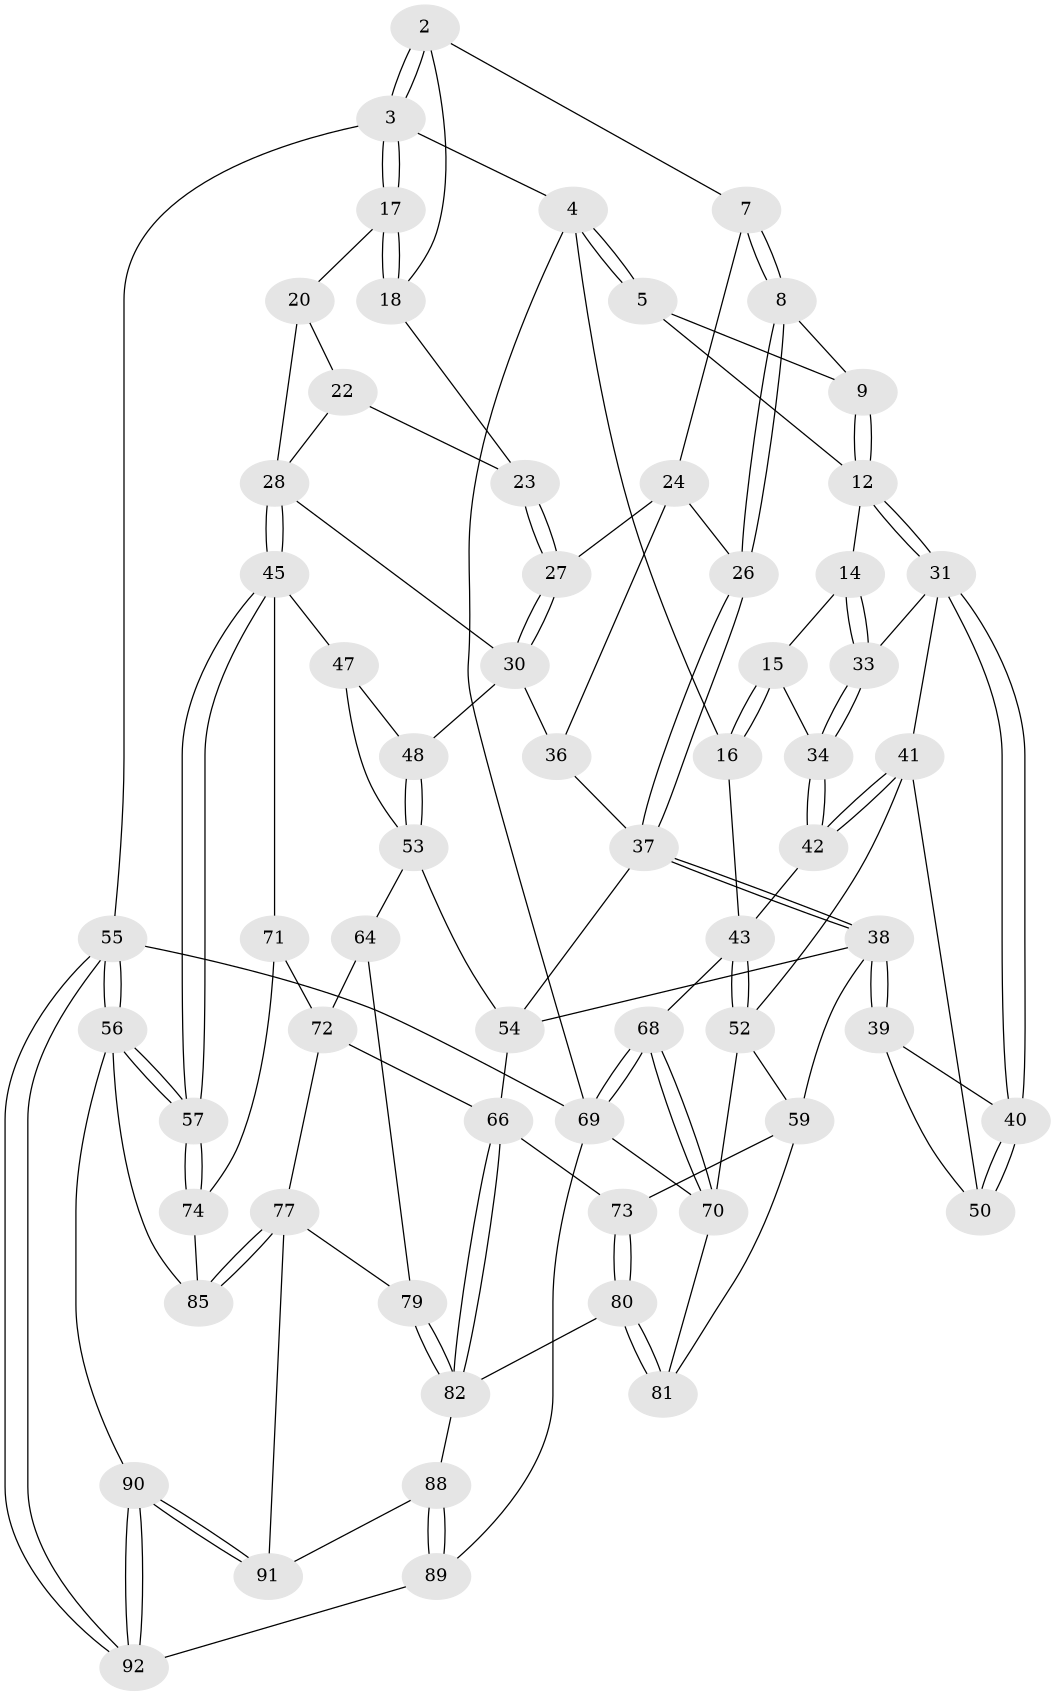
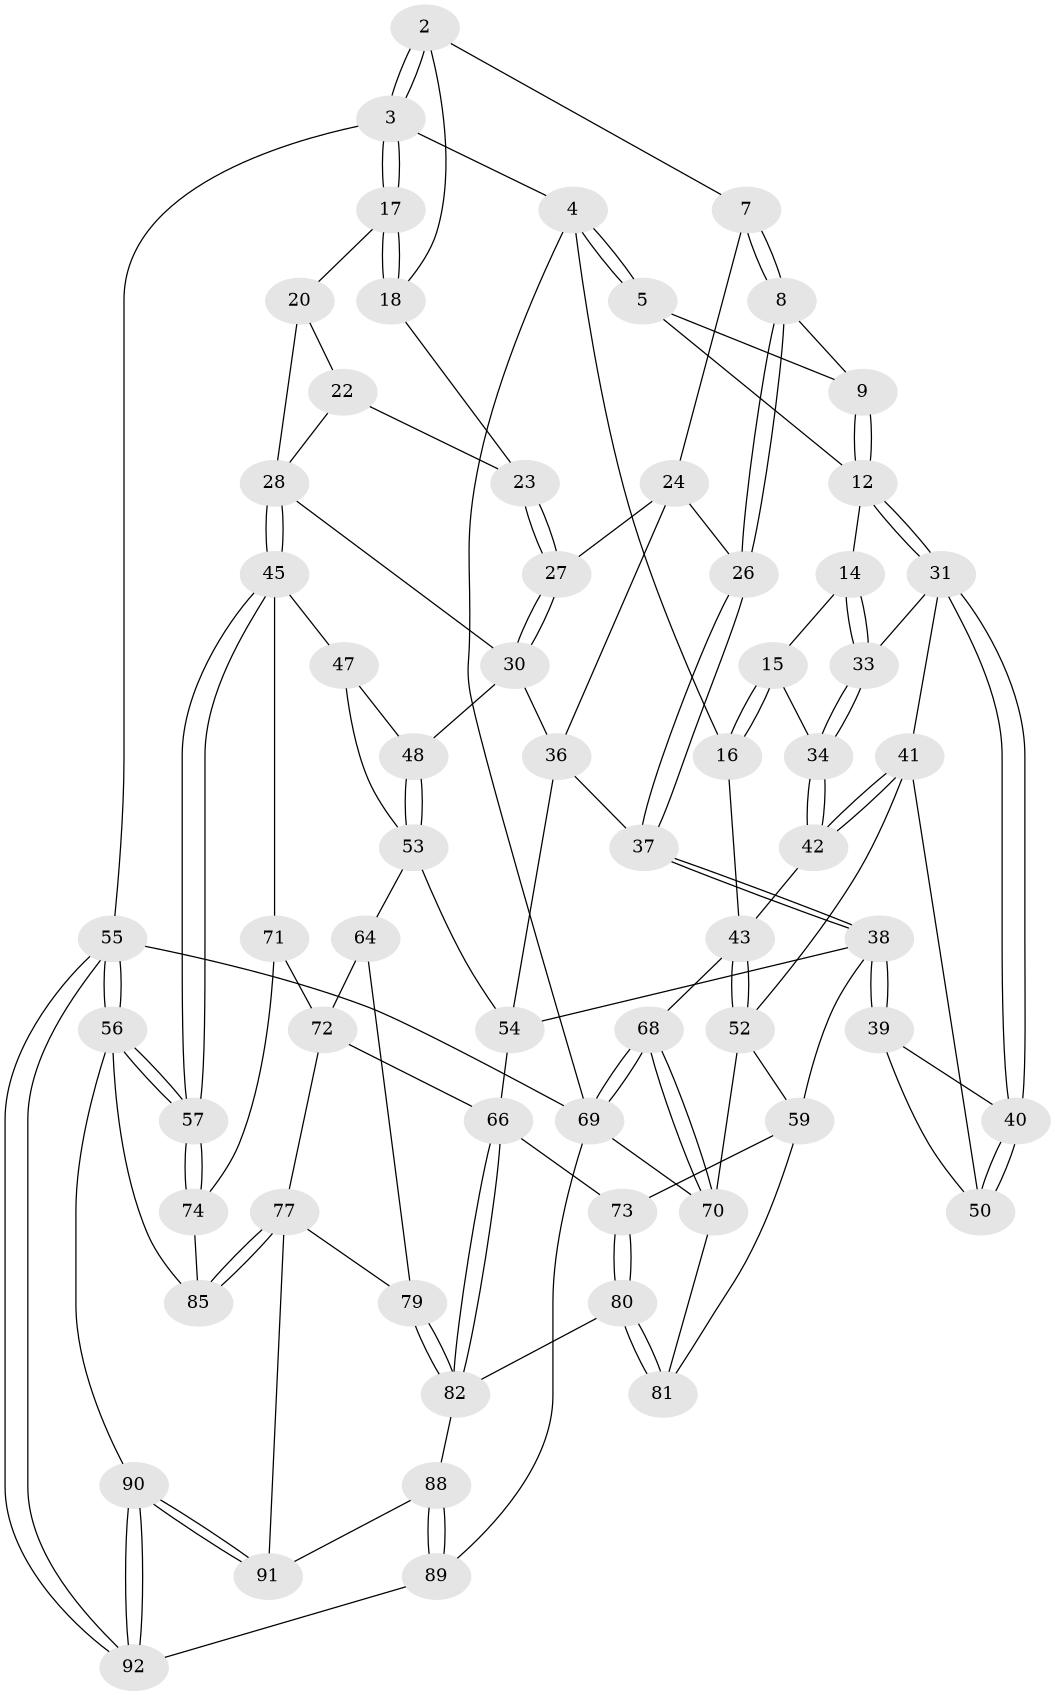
(577, 939) -> (533, 893)
